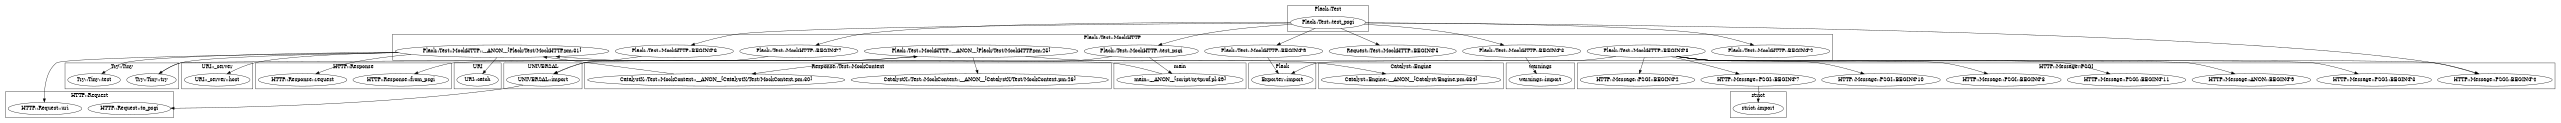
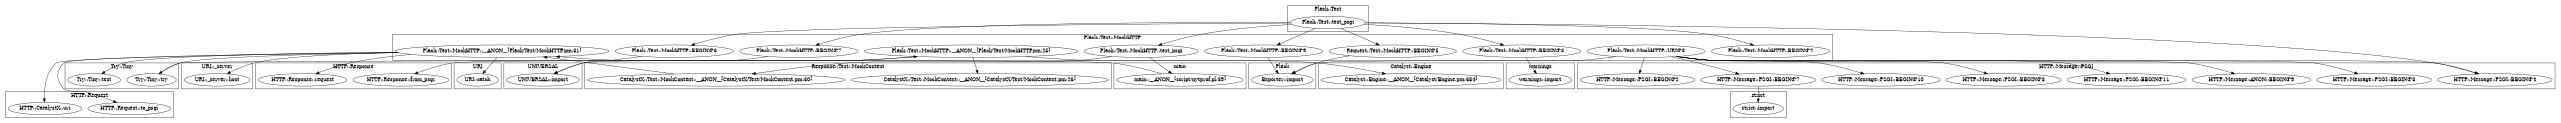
(1646, 51) -> (1646, 51)
none -> (1322, 62)
(349, 103) -> (190, 56)
(45, 109) -> (45, 109)
